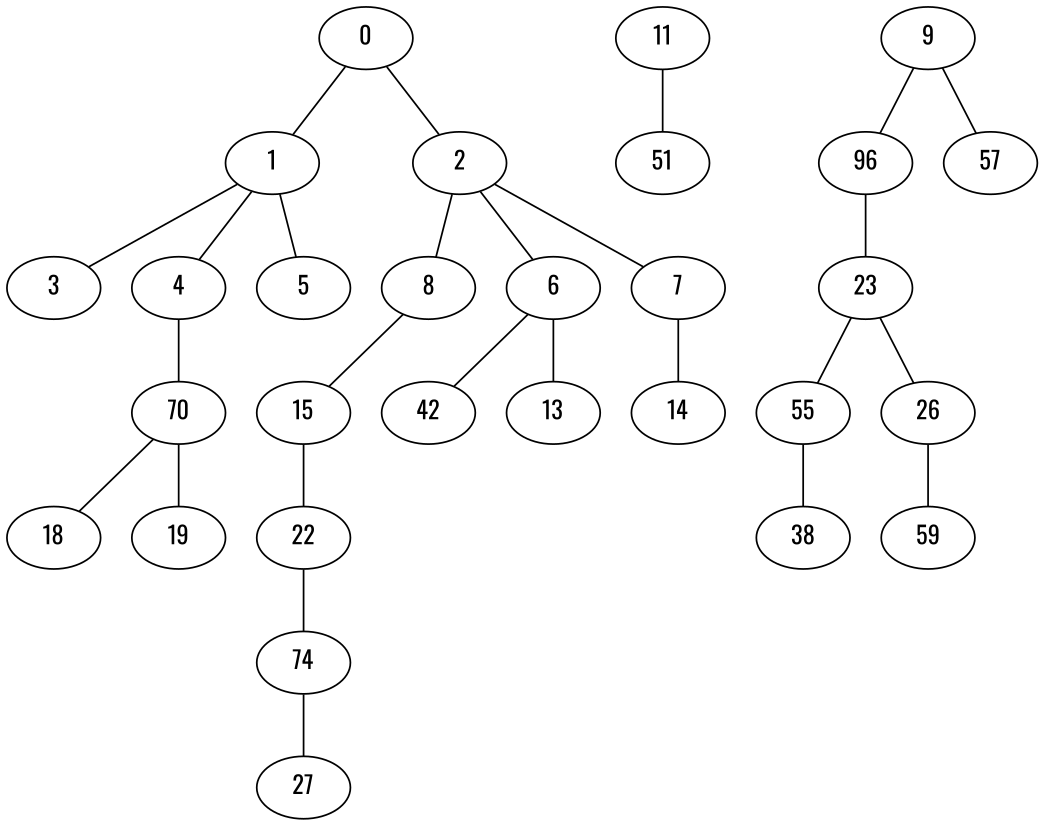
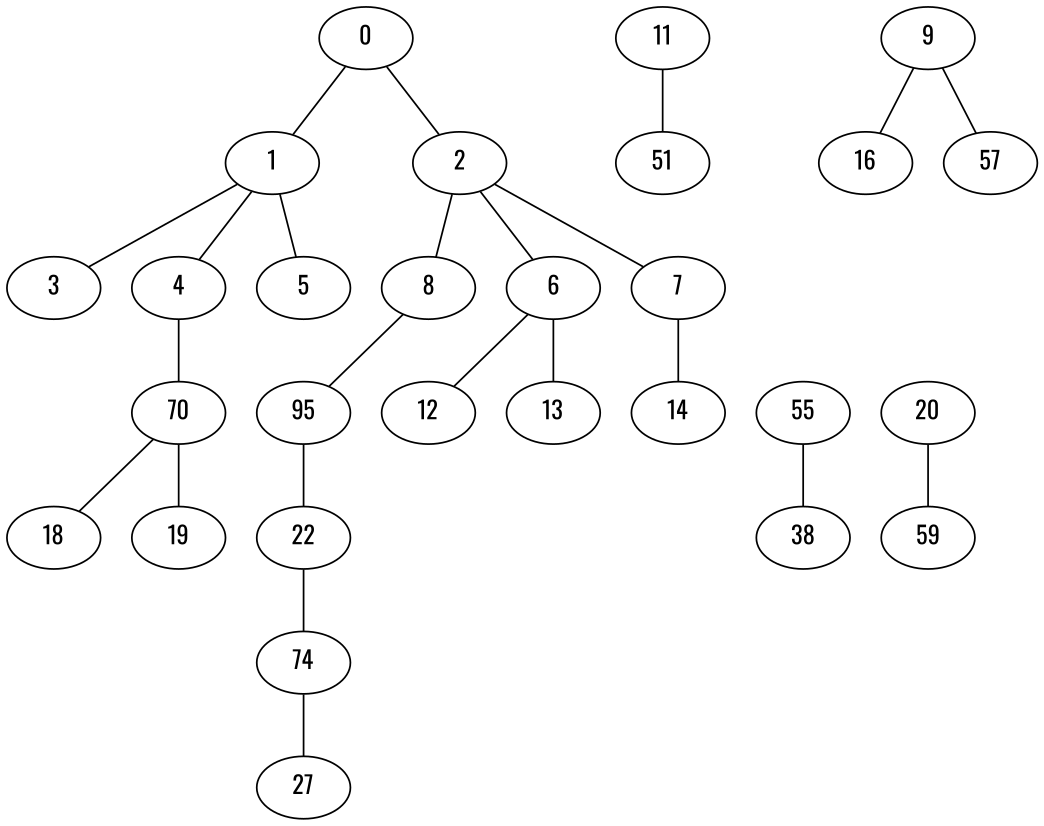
(866, 163) -> (866, 163)
(866, 288) -> none
(304, 413) -> (304, 413)
(428, 413) -> (428, 413)
(928, 413) -> (928, 413)
